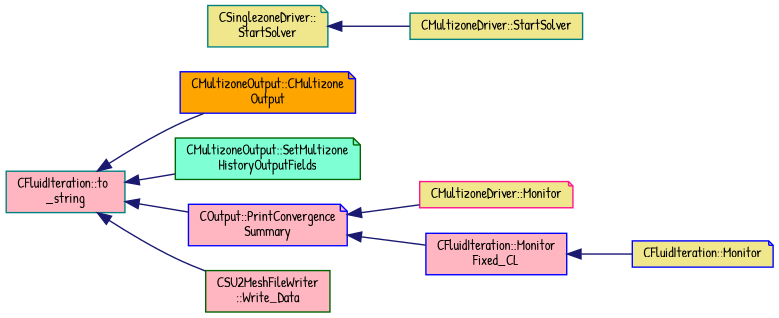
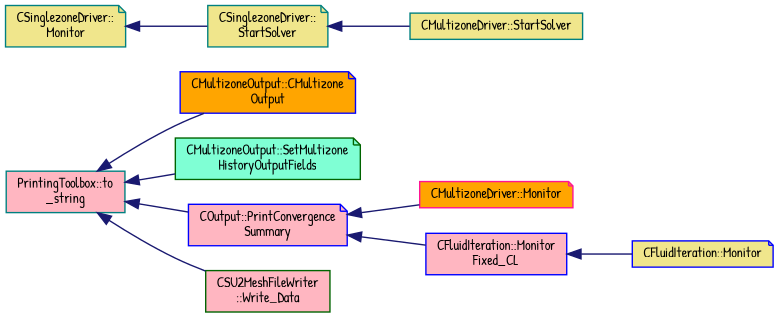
none -> (66, 26)
(66, 192) -> (66, 192)
(496, 195) -> (496, 195)
